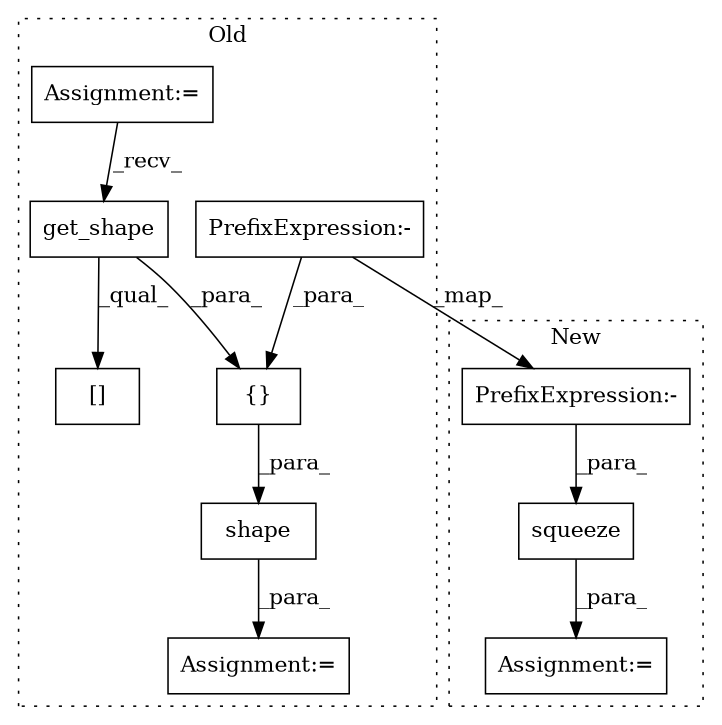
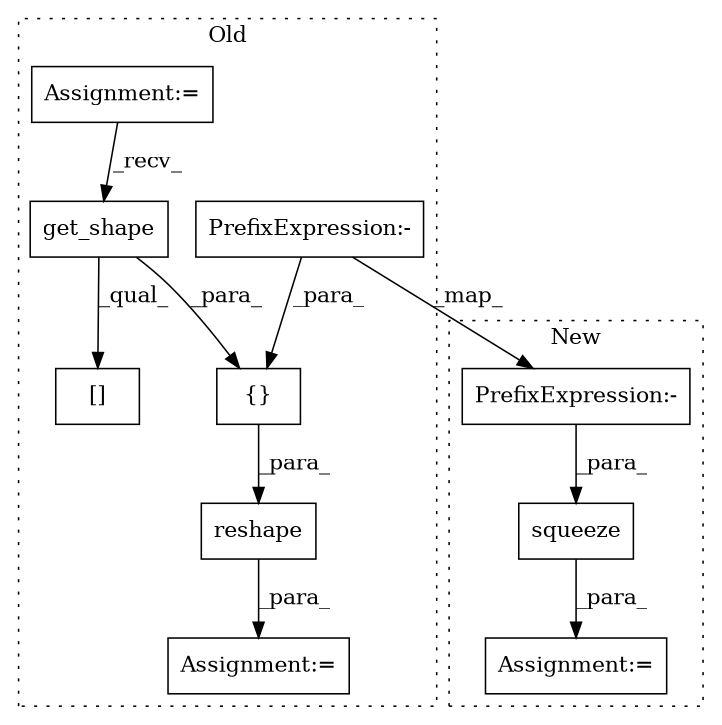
(259, 531) -> (259, 531)
